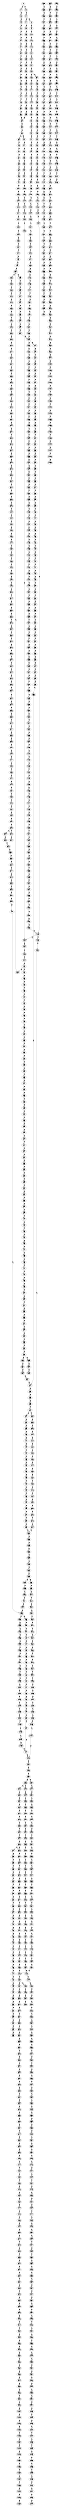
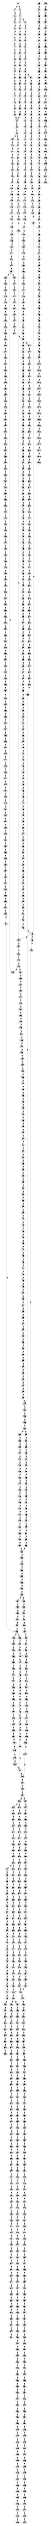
(8, 831) -> (5, 843)
(23, 1357) -> (23, 1376)
none -> (11, 2026)
